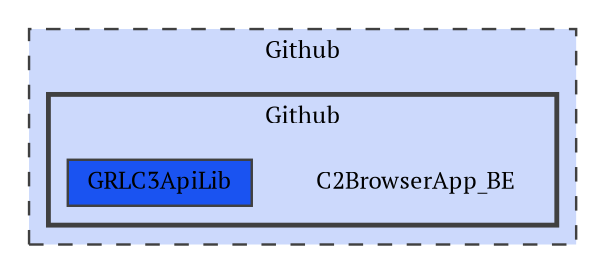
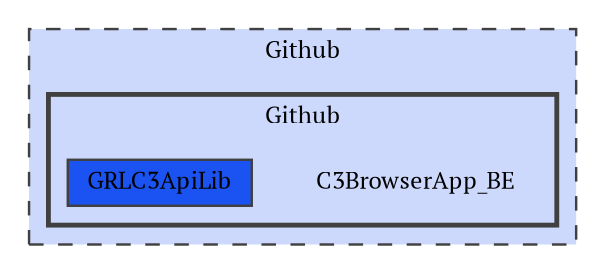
(416, 183) -> (416, 183)
